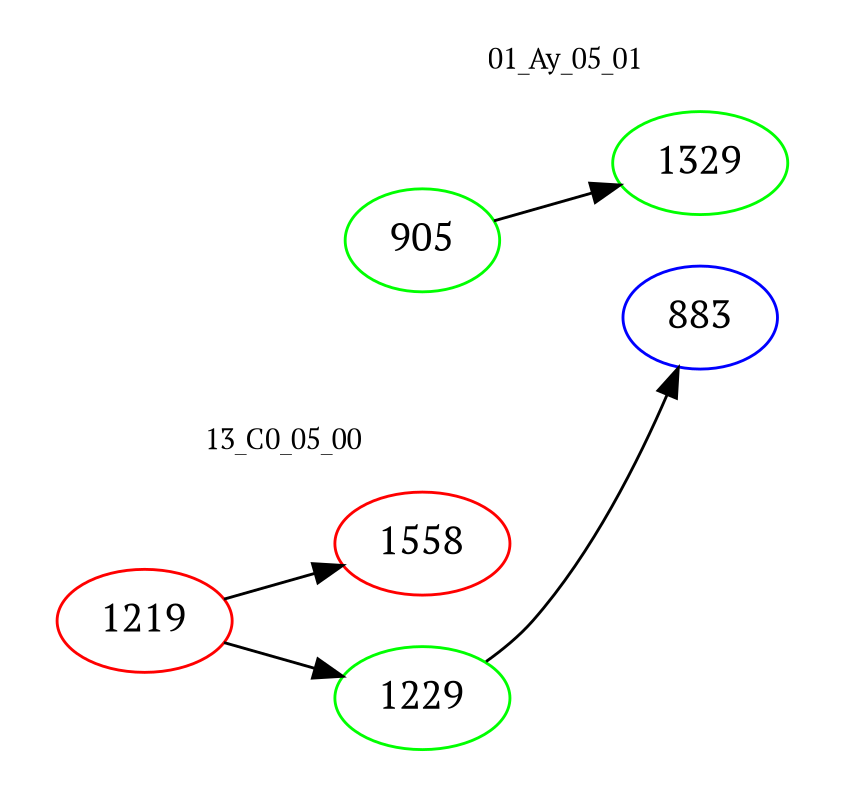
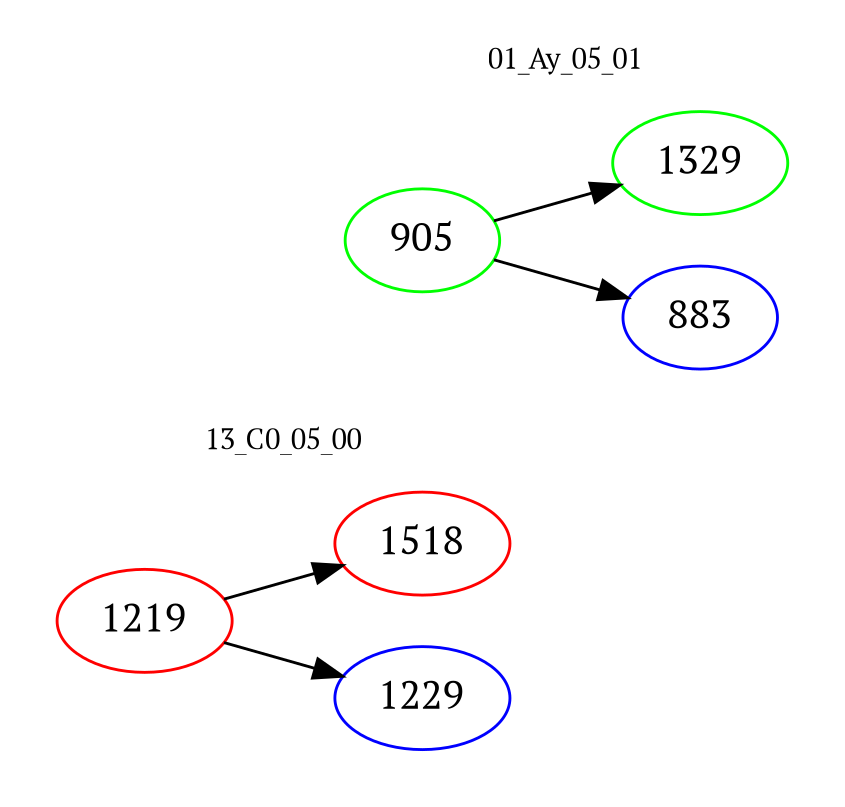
(592, 540) -> (547, 275)
(422, 544) -> (422, 544)
(422, 698) -> (422, 698)
